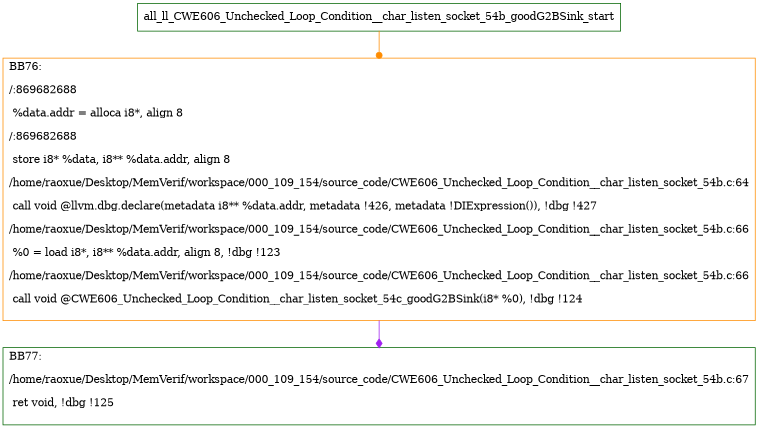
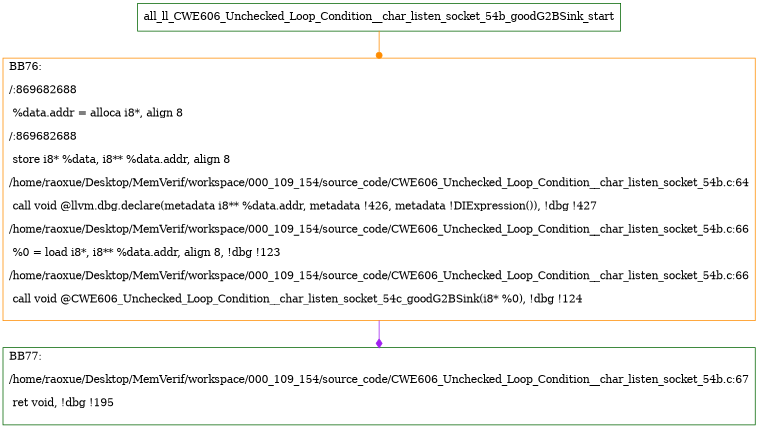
(62, 403) -> (62, 403)
